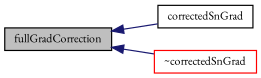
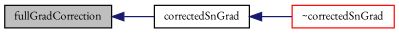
(139, 52) -> (277, 17)
